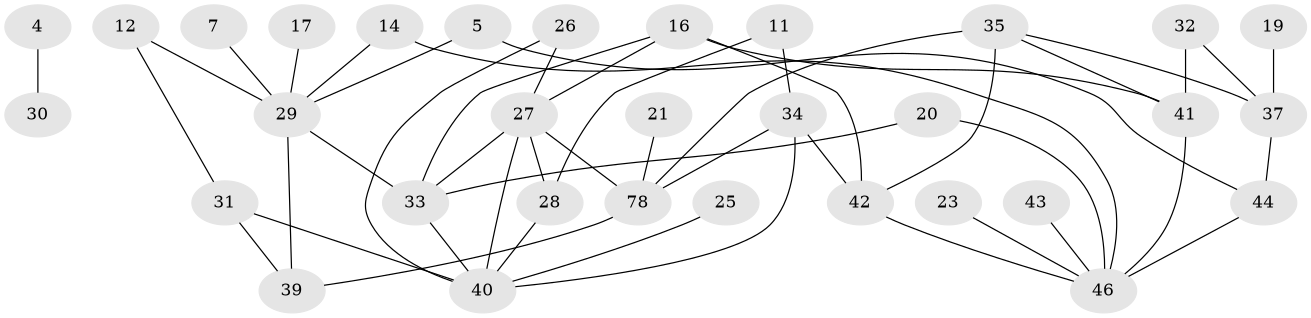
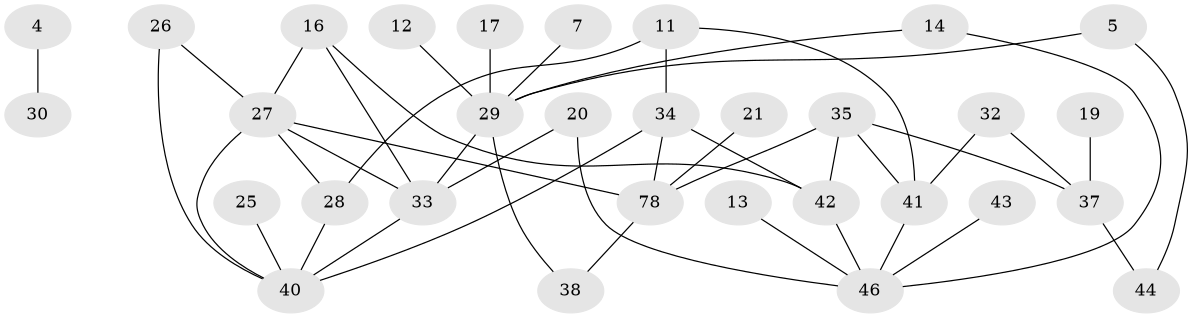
(933, 70) -> (855, 69)
(225, 203) -> none
(948, 203) -> (738, 203)
(1184, 247) -> none
(292, 291) -> (571, 291)
